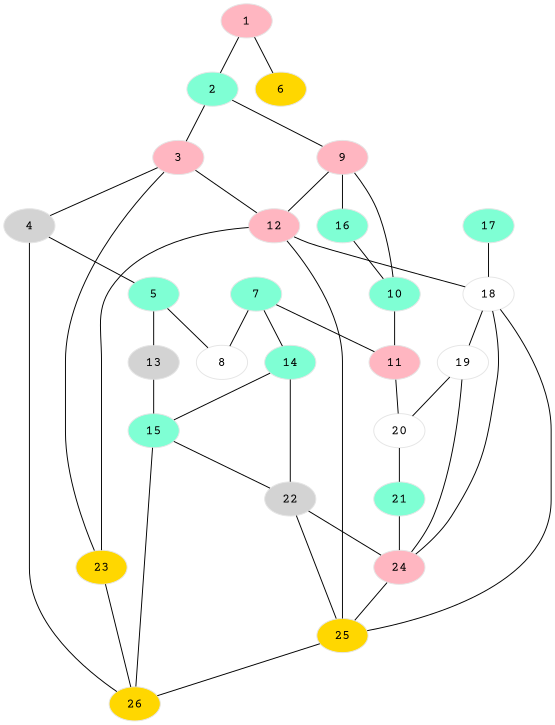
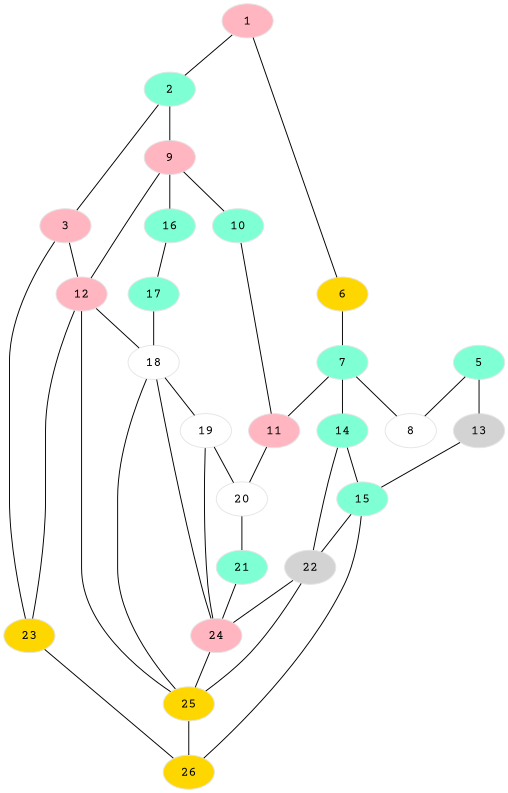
(29, 226) -> none
(363, 252) -> (162, 260)
none -> (342, 328)
